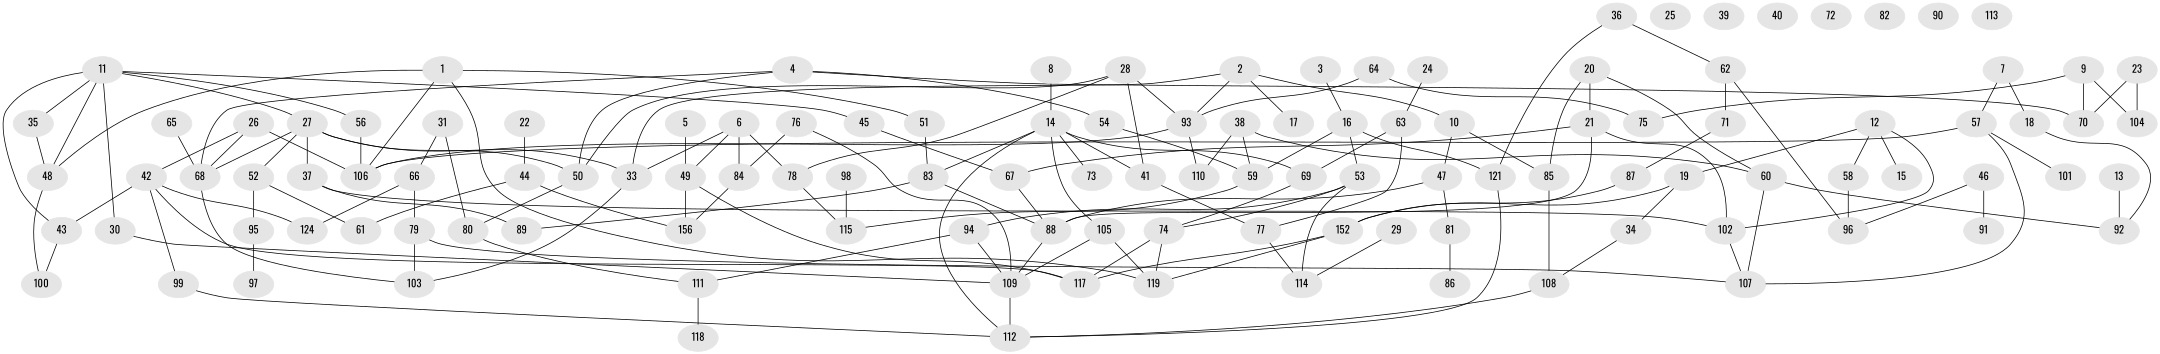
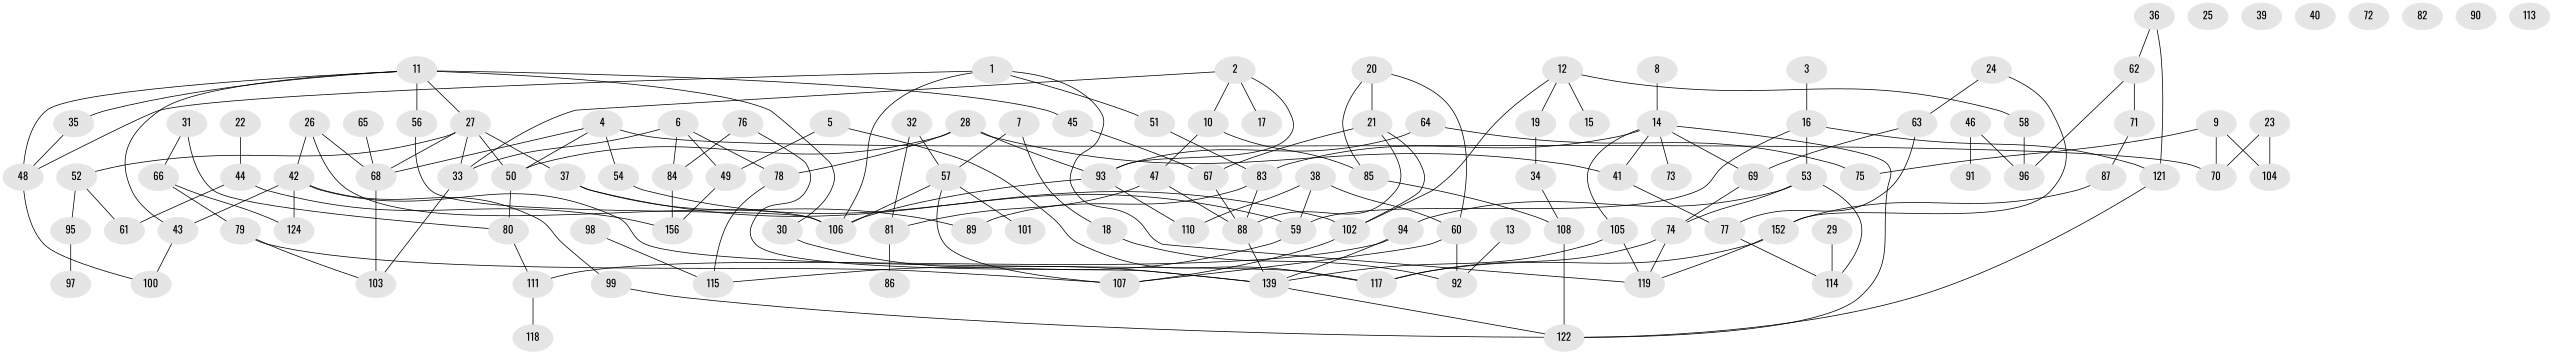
none -> (912, 124)
(1561, 205) -> (1995, 211)
(837, 249) -> (1088, 247)
(1010, 284) -> (1269, 284)
(1010, 338) -> (1564, 338)
